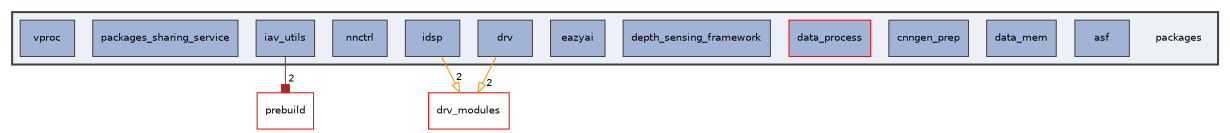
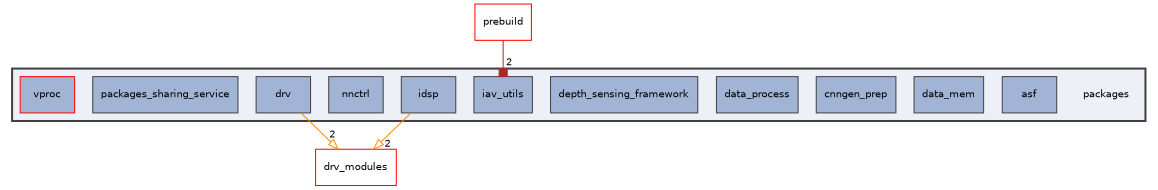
(47, 38) -> (47, 95)
(578, 38) -> none
(830, 38) -> (757, 95)
(285, 71) -> (503, 54)
